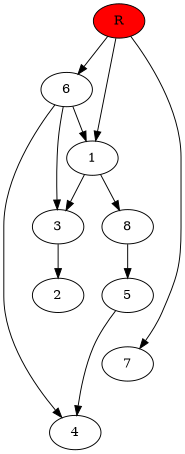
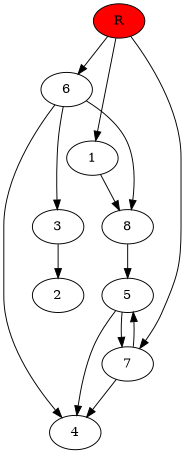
(78, 119) -> (127, 142)
(77, 188) -> none
none -> (121, 325)
none -> (134, 334)
none -> (104, 394)
